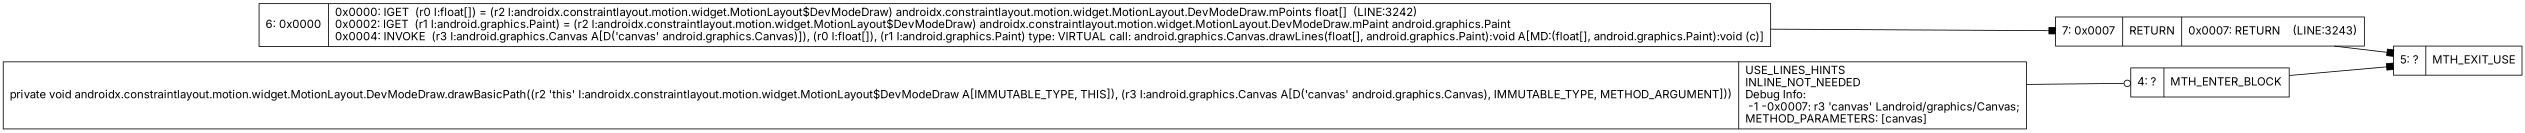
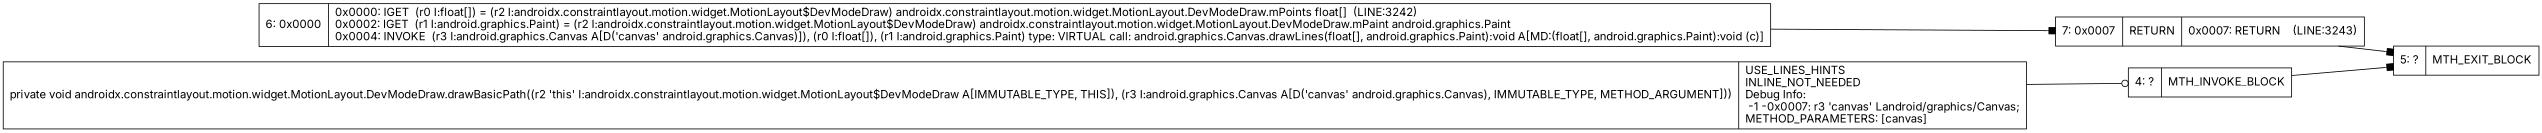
(2474, 60) -> (2482, 60)
(2227, 82) -> (2227, 82)
